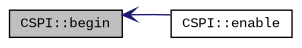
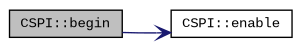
(153, 15) -> (140, 33)
